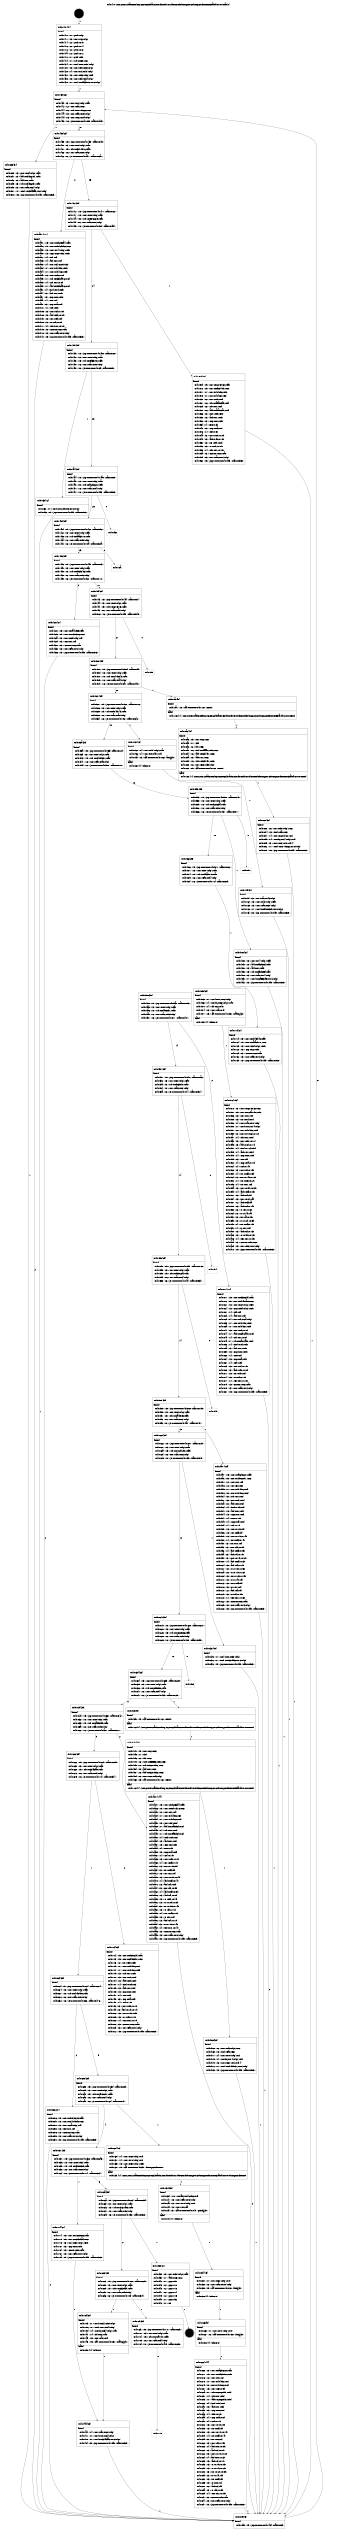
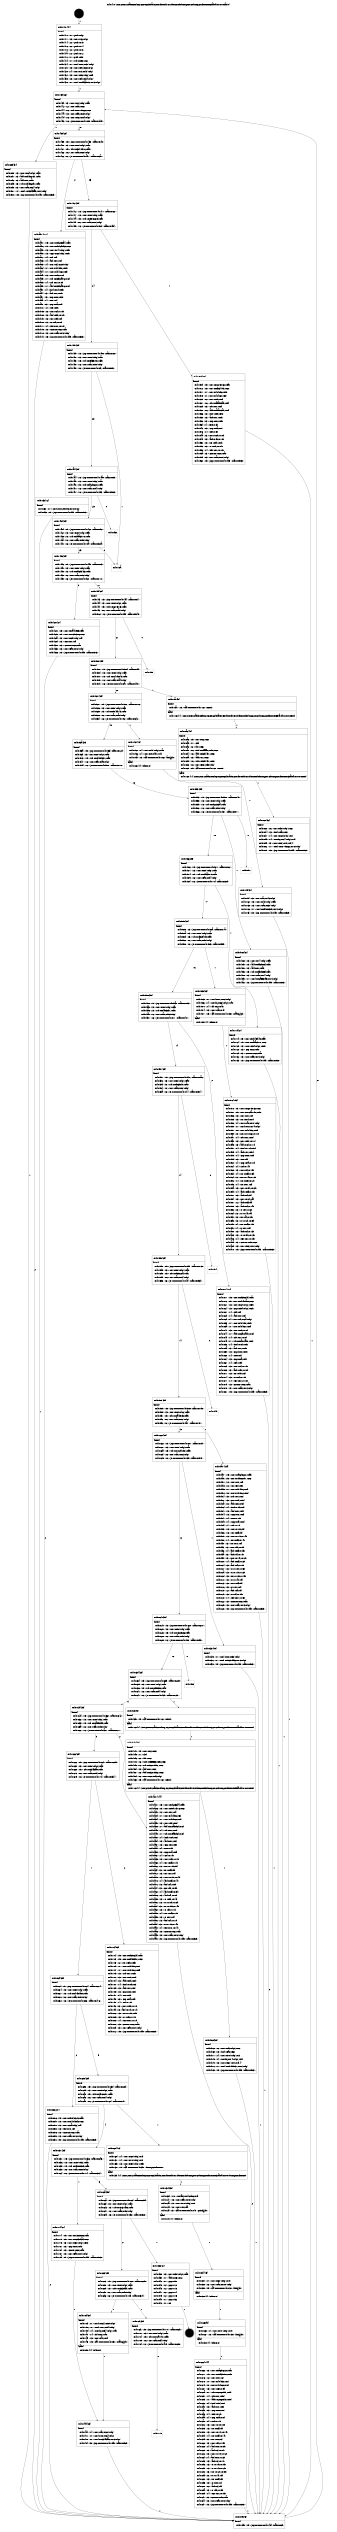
(71, 433) -> (119, 466)
none -> (201, 933)
(293, 1685) -> none
